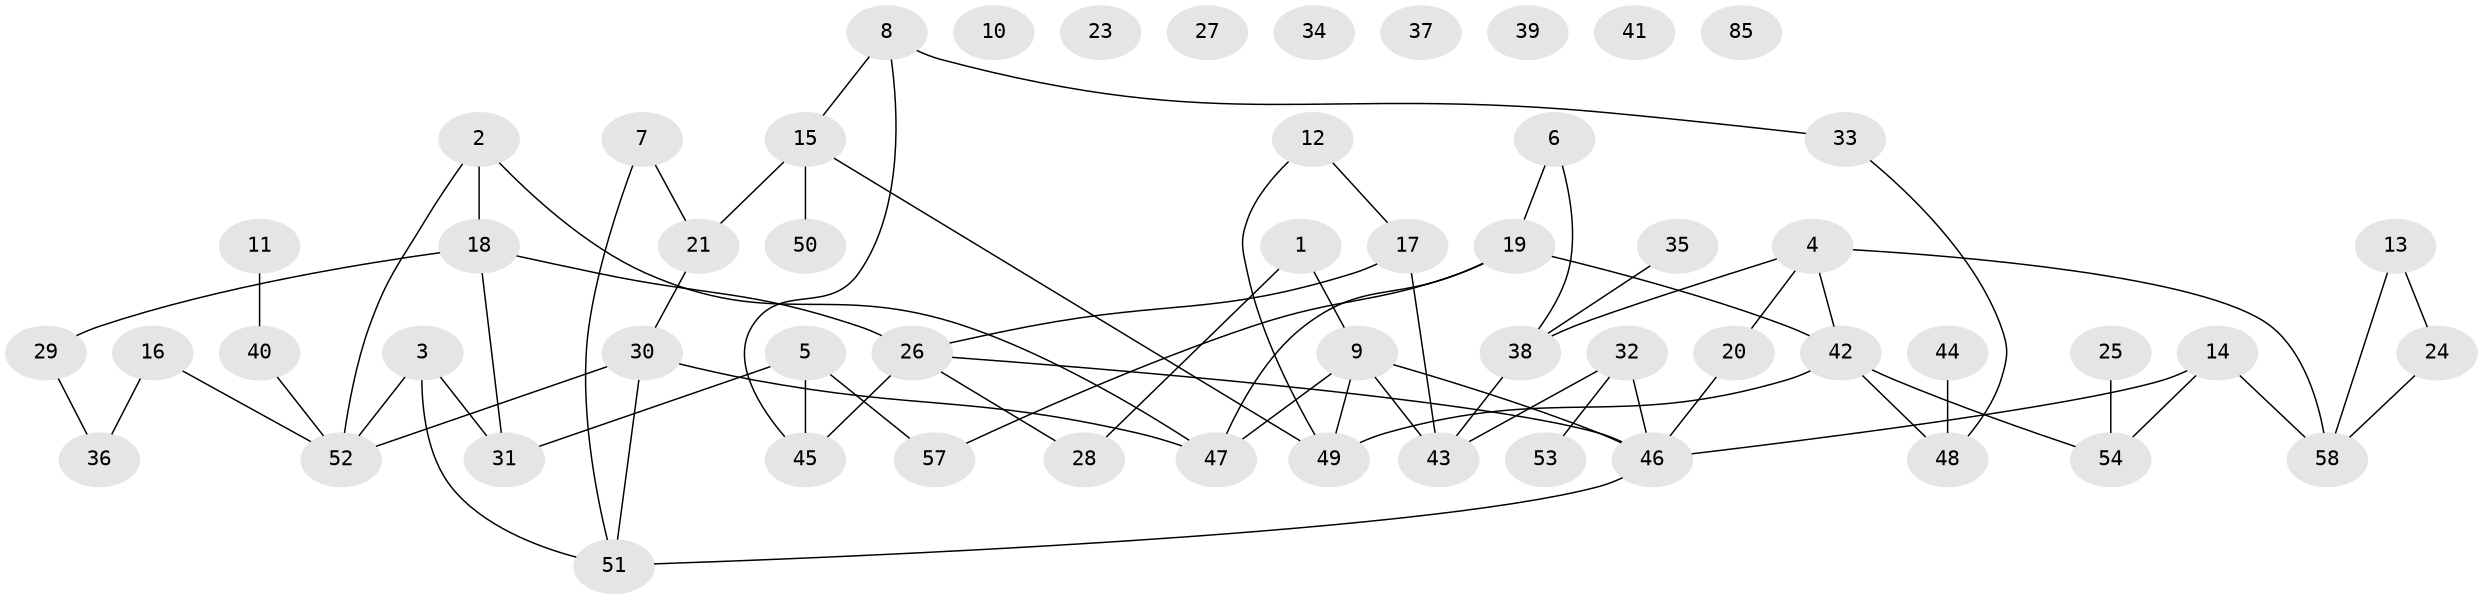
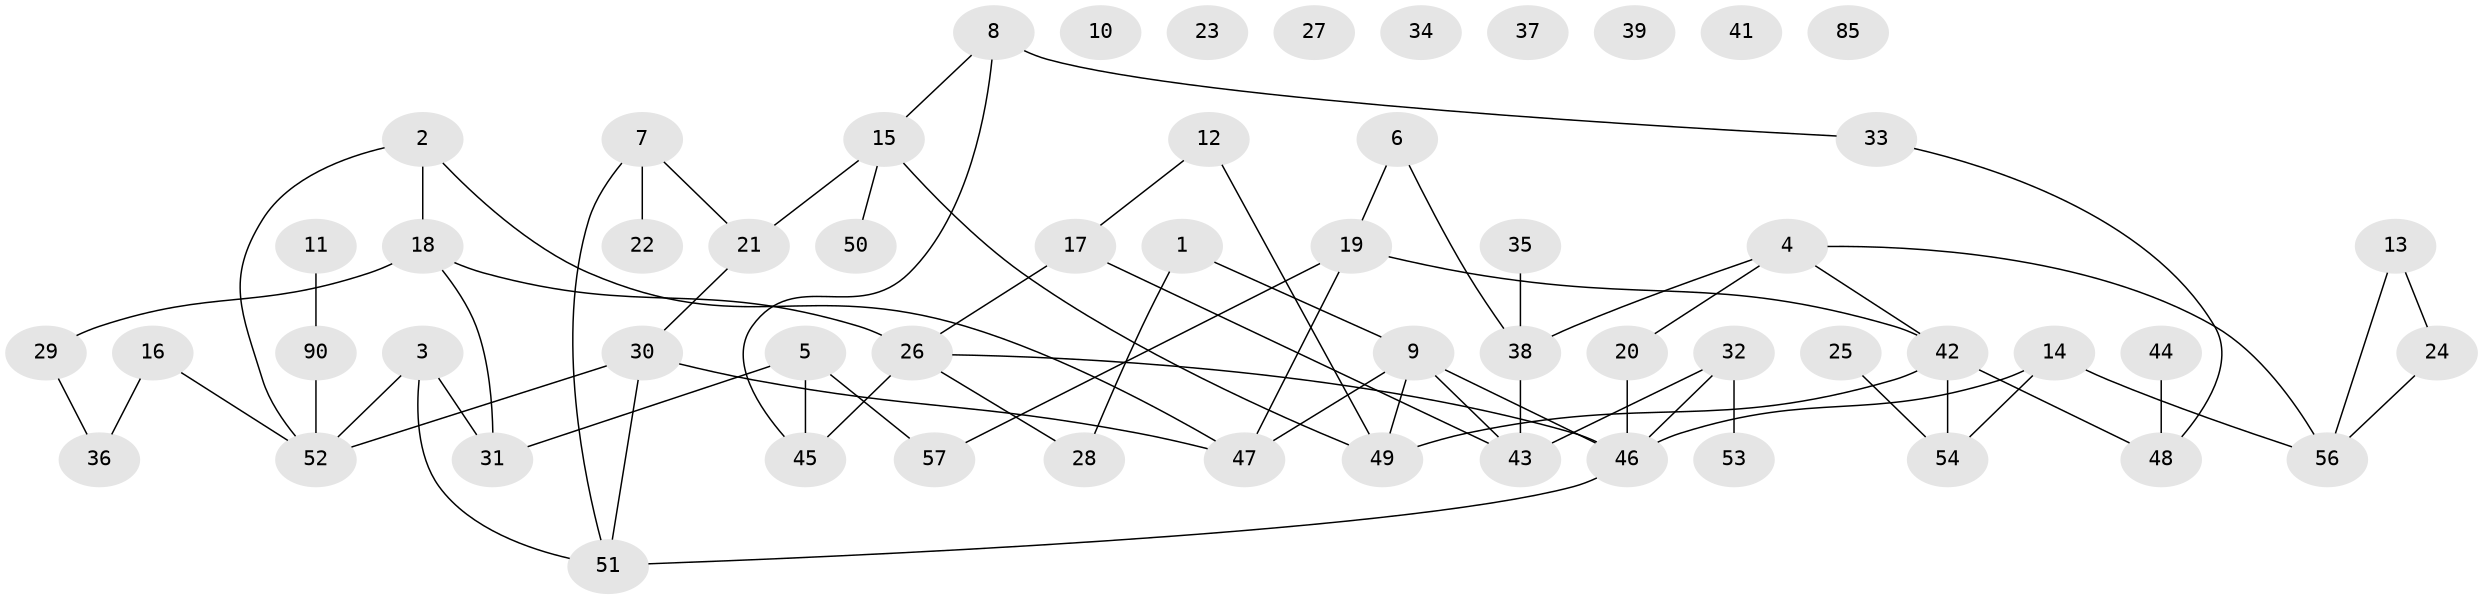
none -> (642, 246)
(260, 353) -> (316, 353)
(2327, 460) -> (2327, 460)
